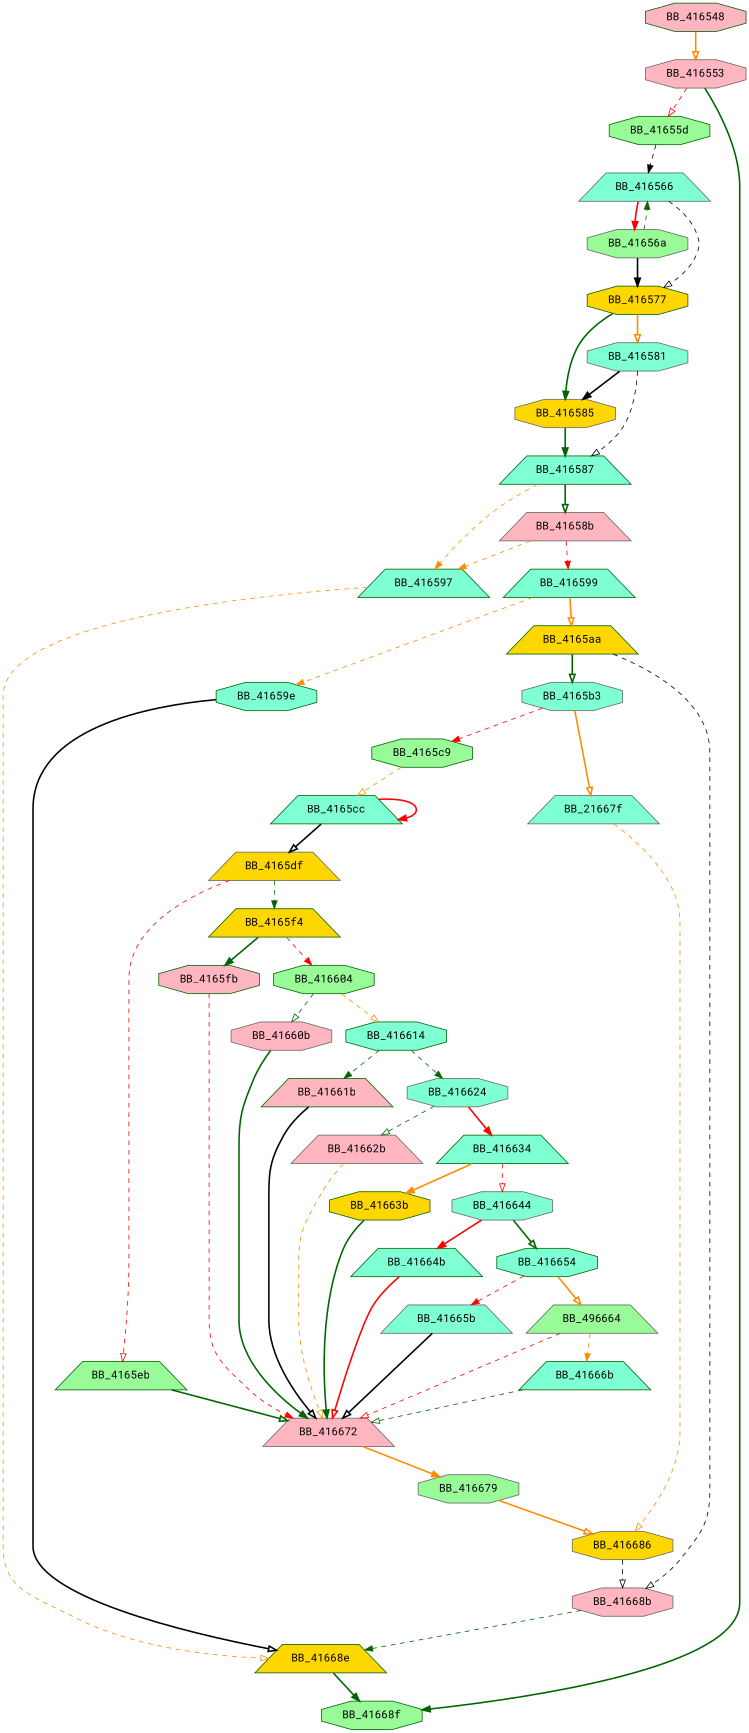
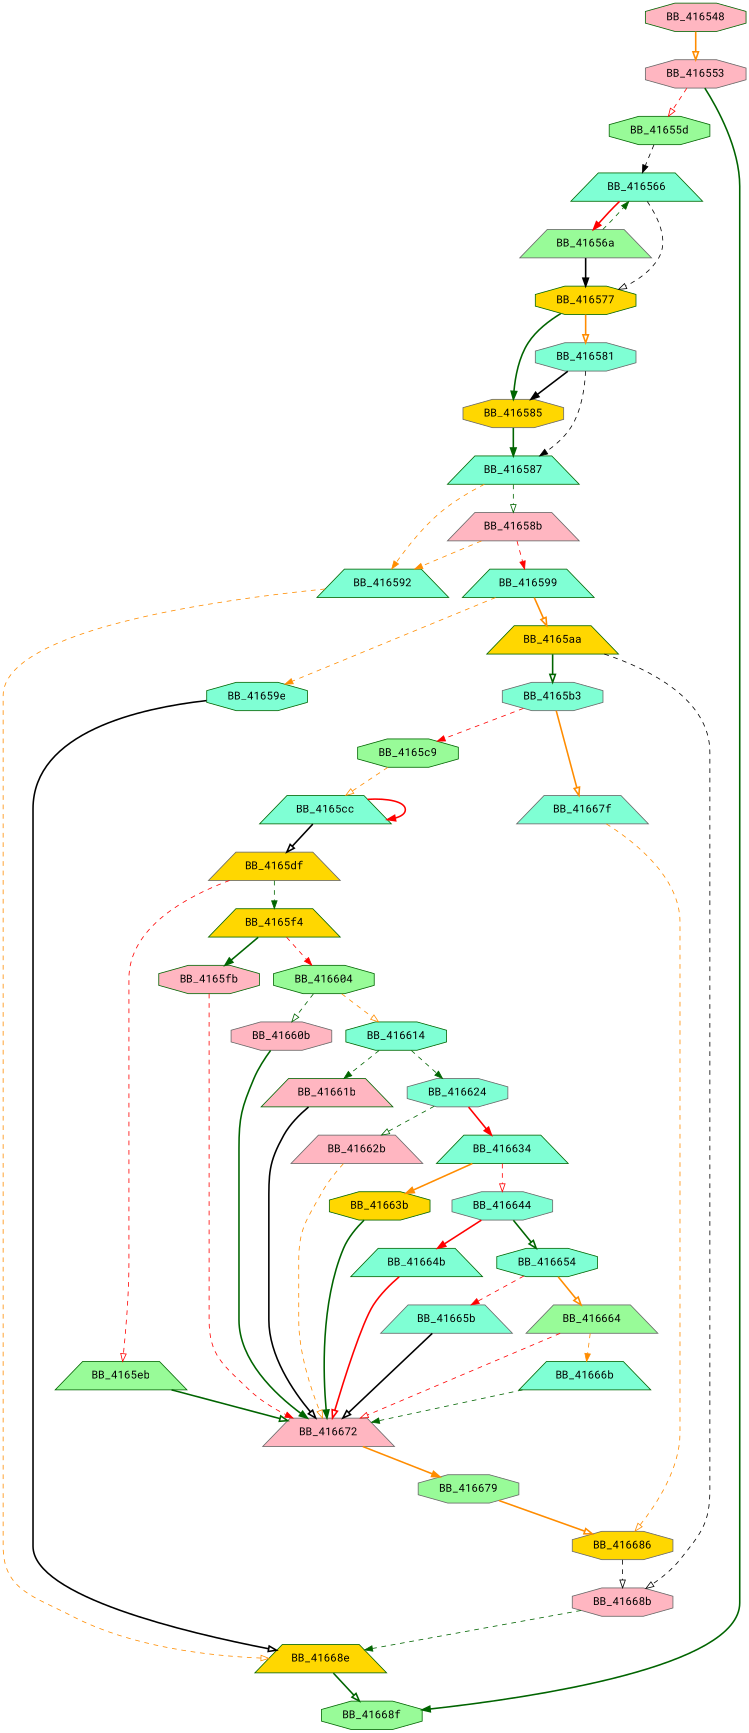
(645, 187) -> (637, 187)
(638, 244) -> (586, 244)
(628, 417) -> (576, 417)
(565, 495) -> (513, 495)
(424, 583) -> (383, 583)
(594, 810) -> (583, 810)
(592, 1319) -> (592, 1319)
(451, 1405) -> (451, 1405)
(344, 1684) -> (344, 1684)
